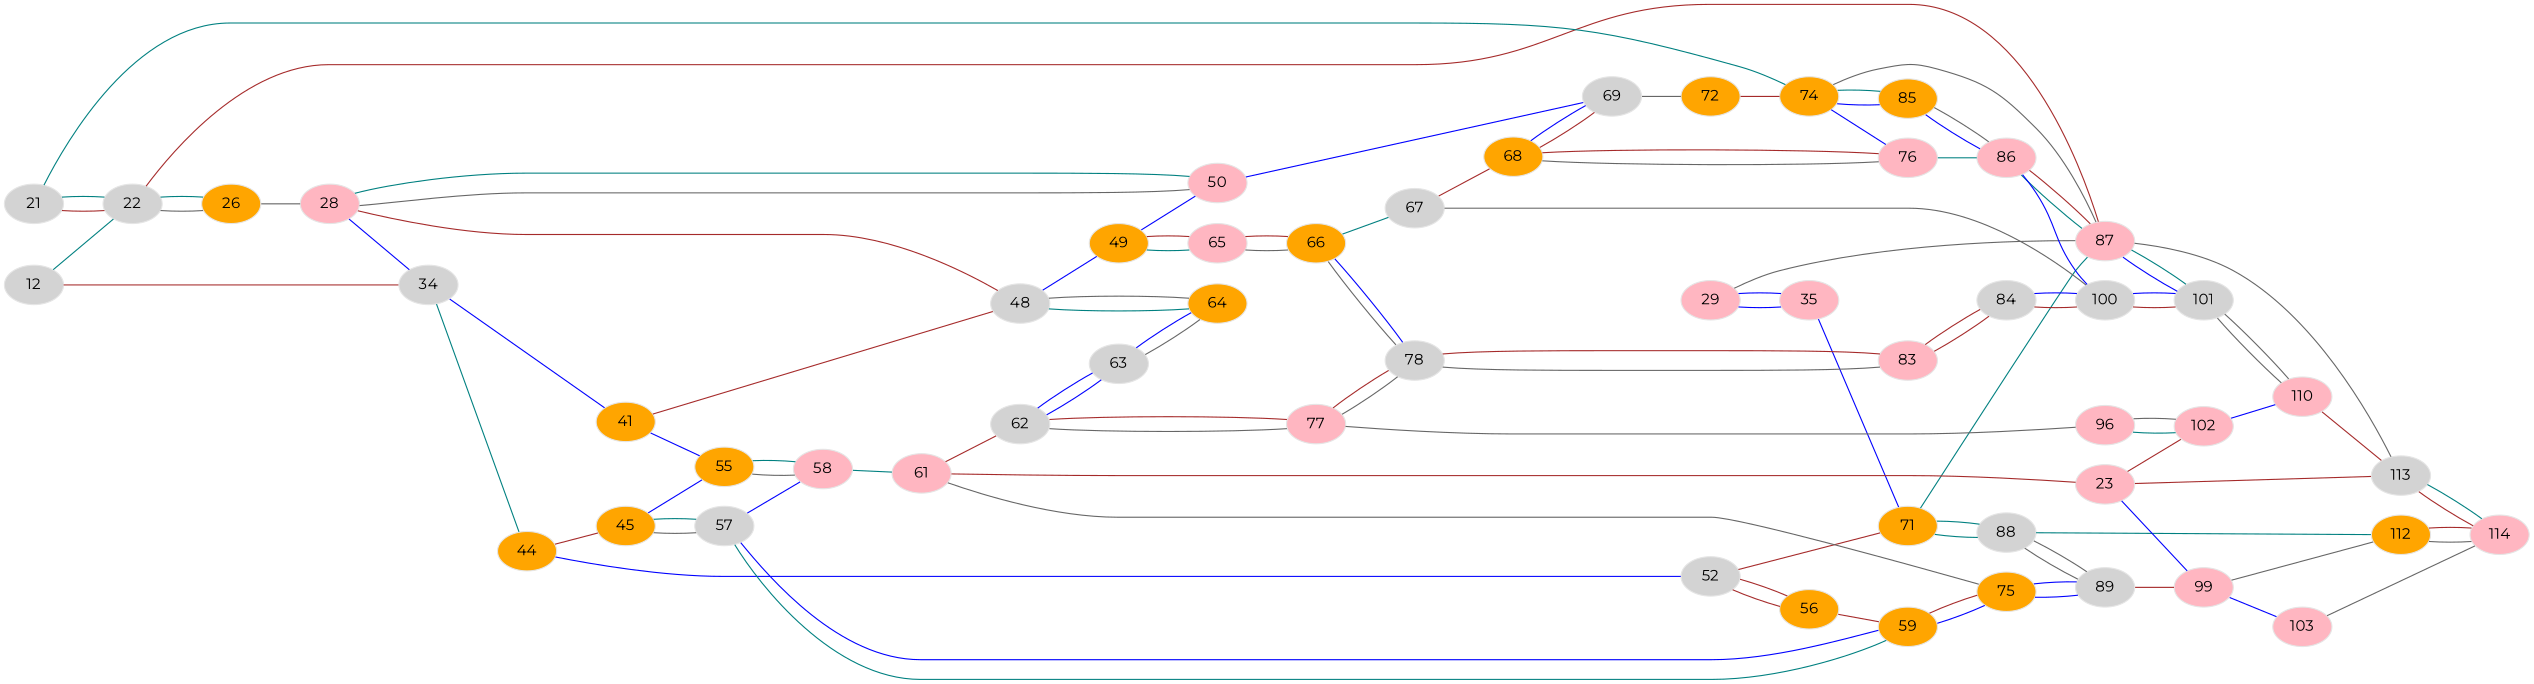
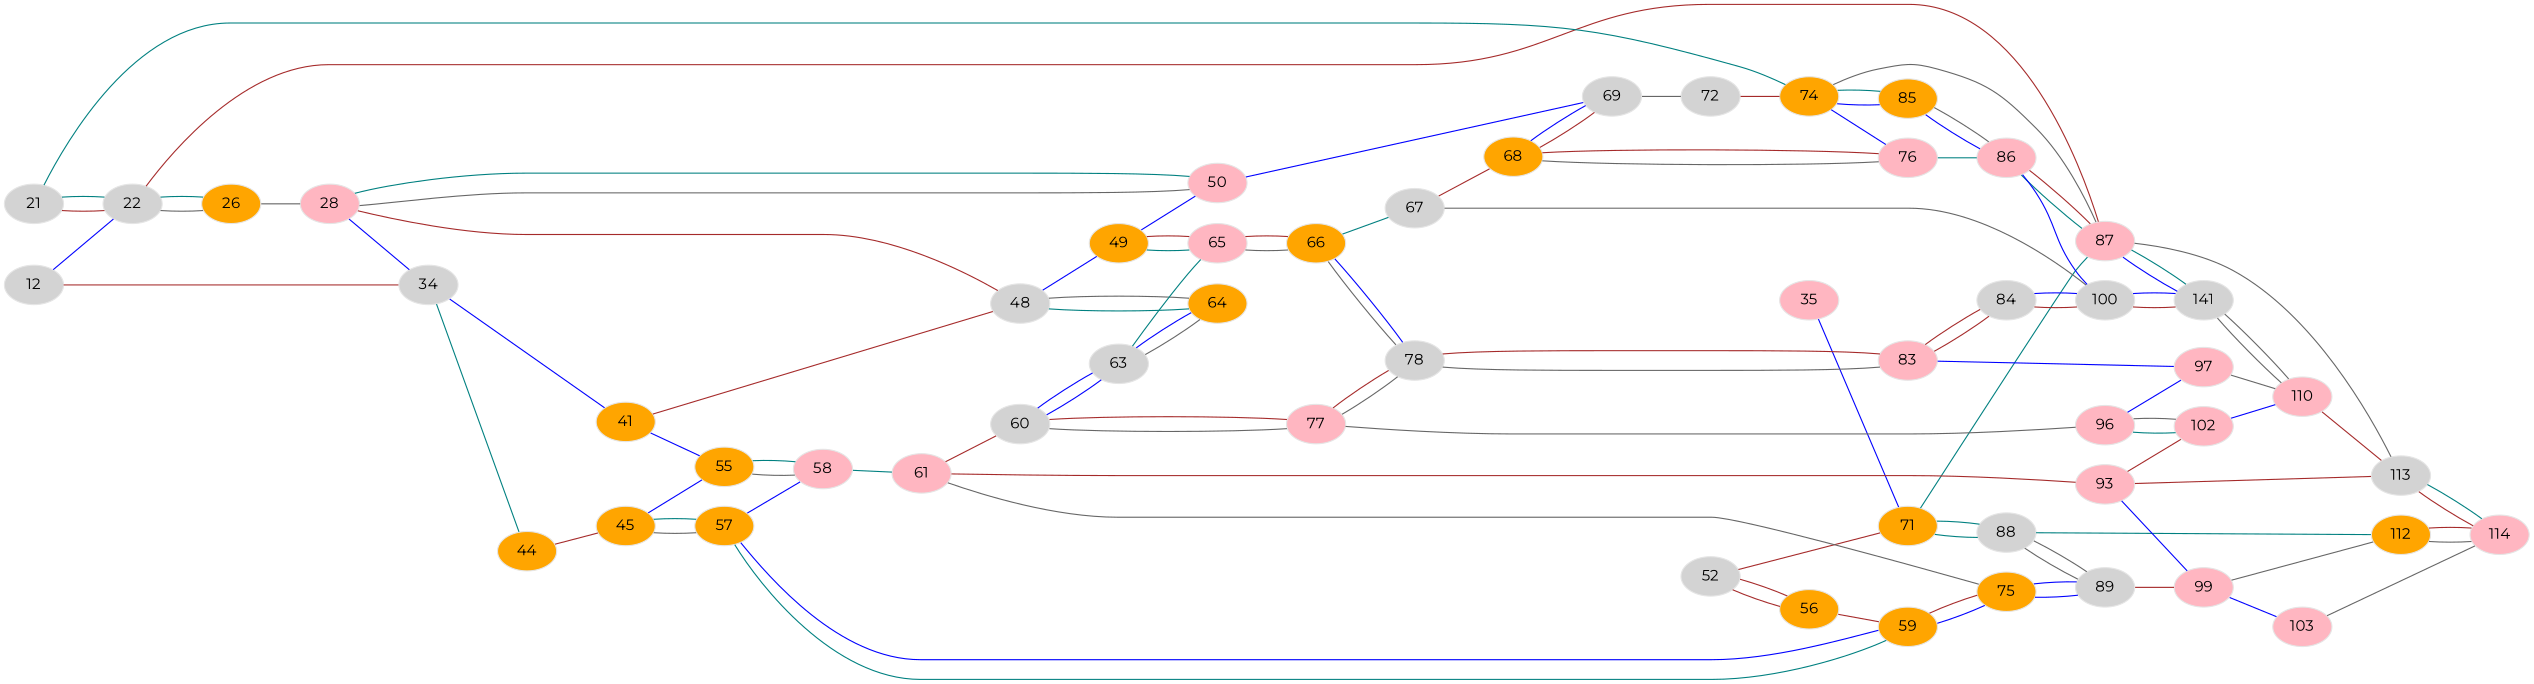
(1711, 96) -> (1711, 96)
(83, 244) -> (83, 244)
none -> (1176, 289)
(1711, 300) -> none
(2204, 300) -> (2204, 300)
none -> (2204, 367)
(1020, 424) -> (1020, 424)
(2105, 484) -> (2105, 484)
(724, 526) -> (724, 526)
(1117, 576) -> none
